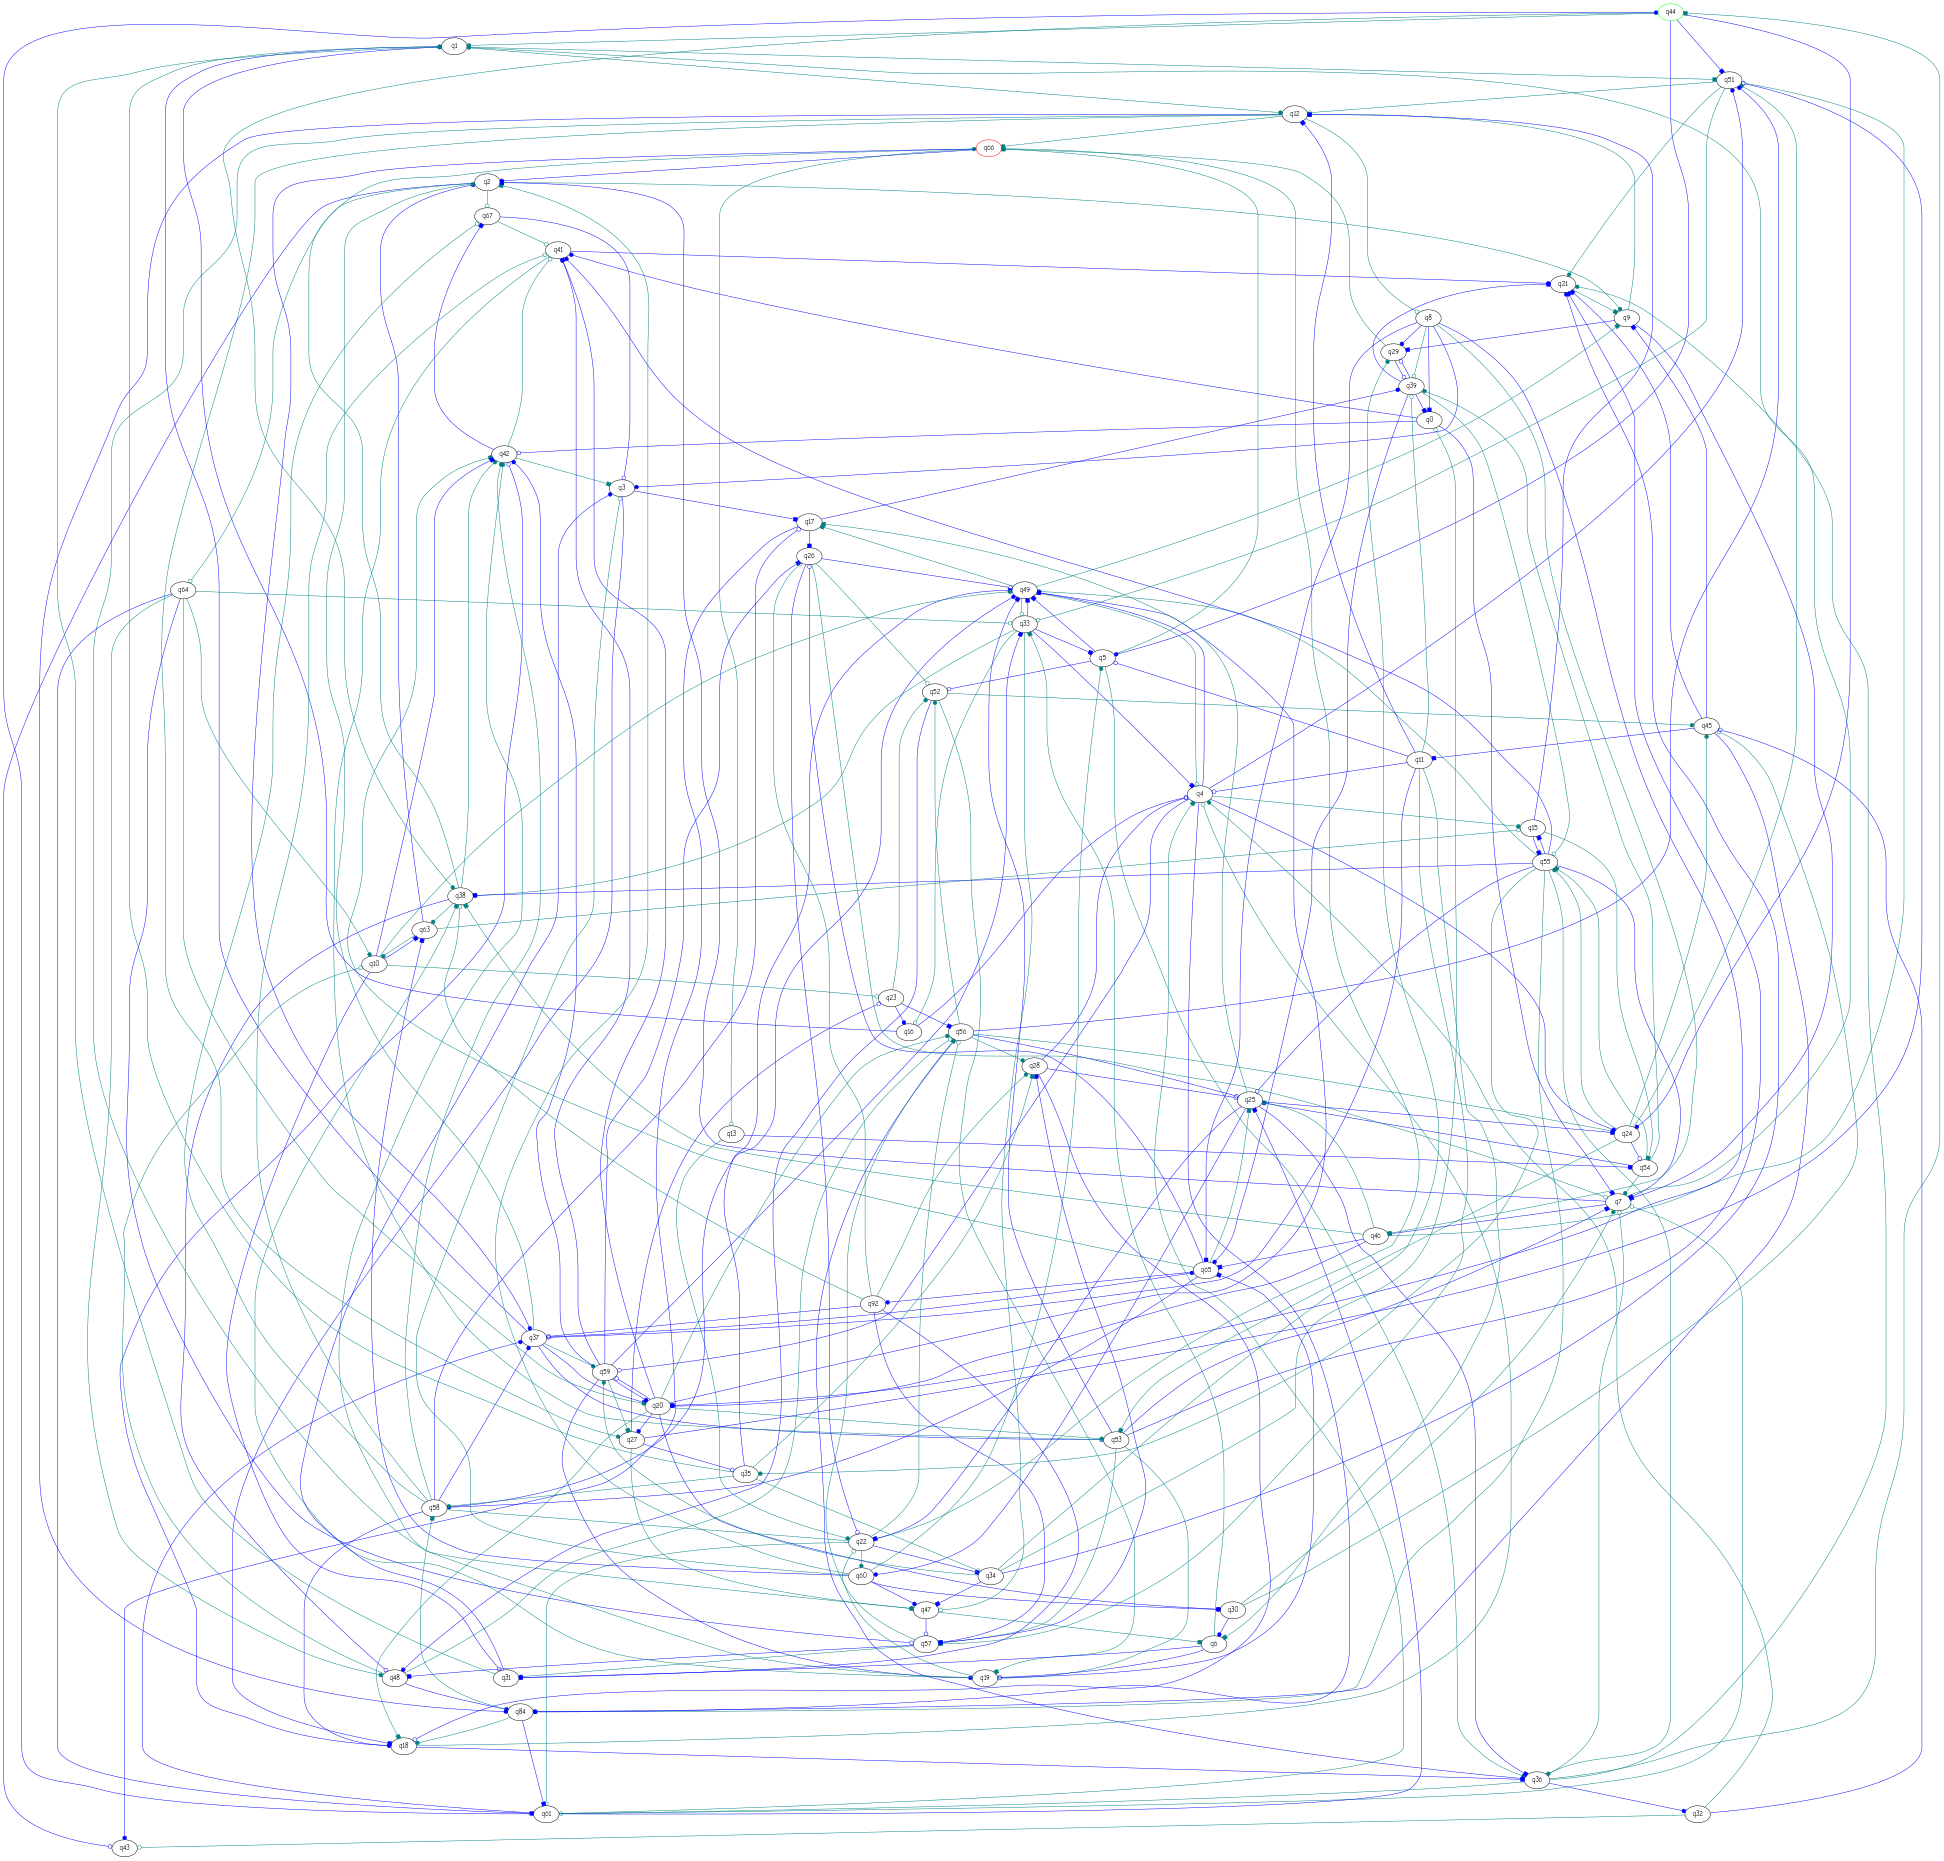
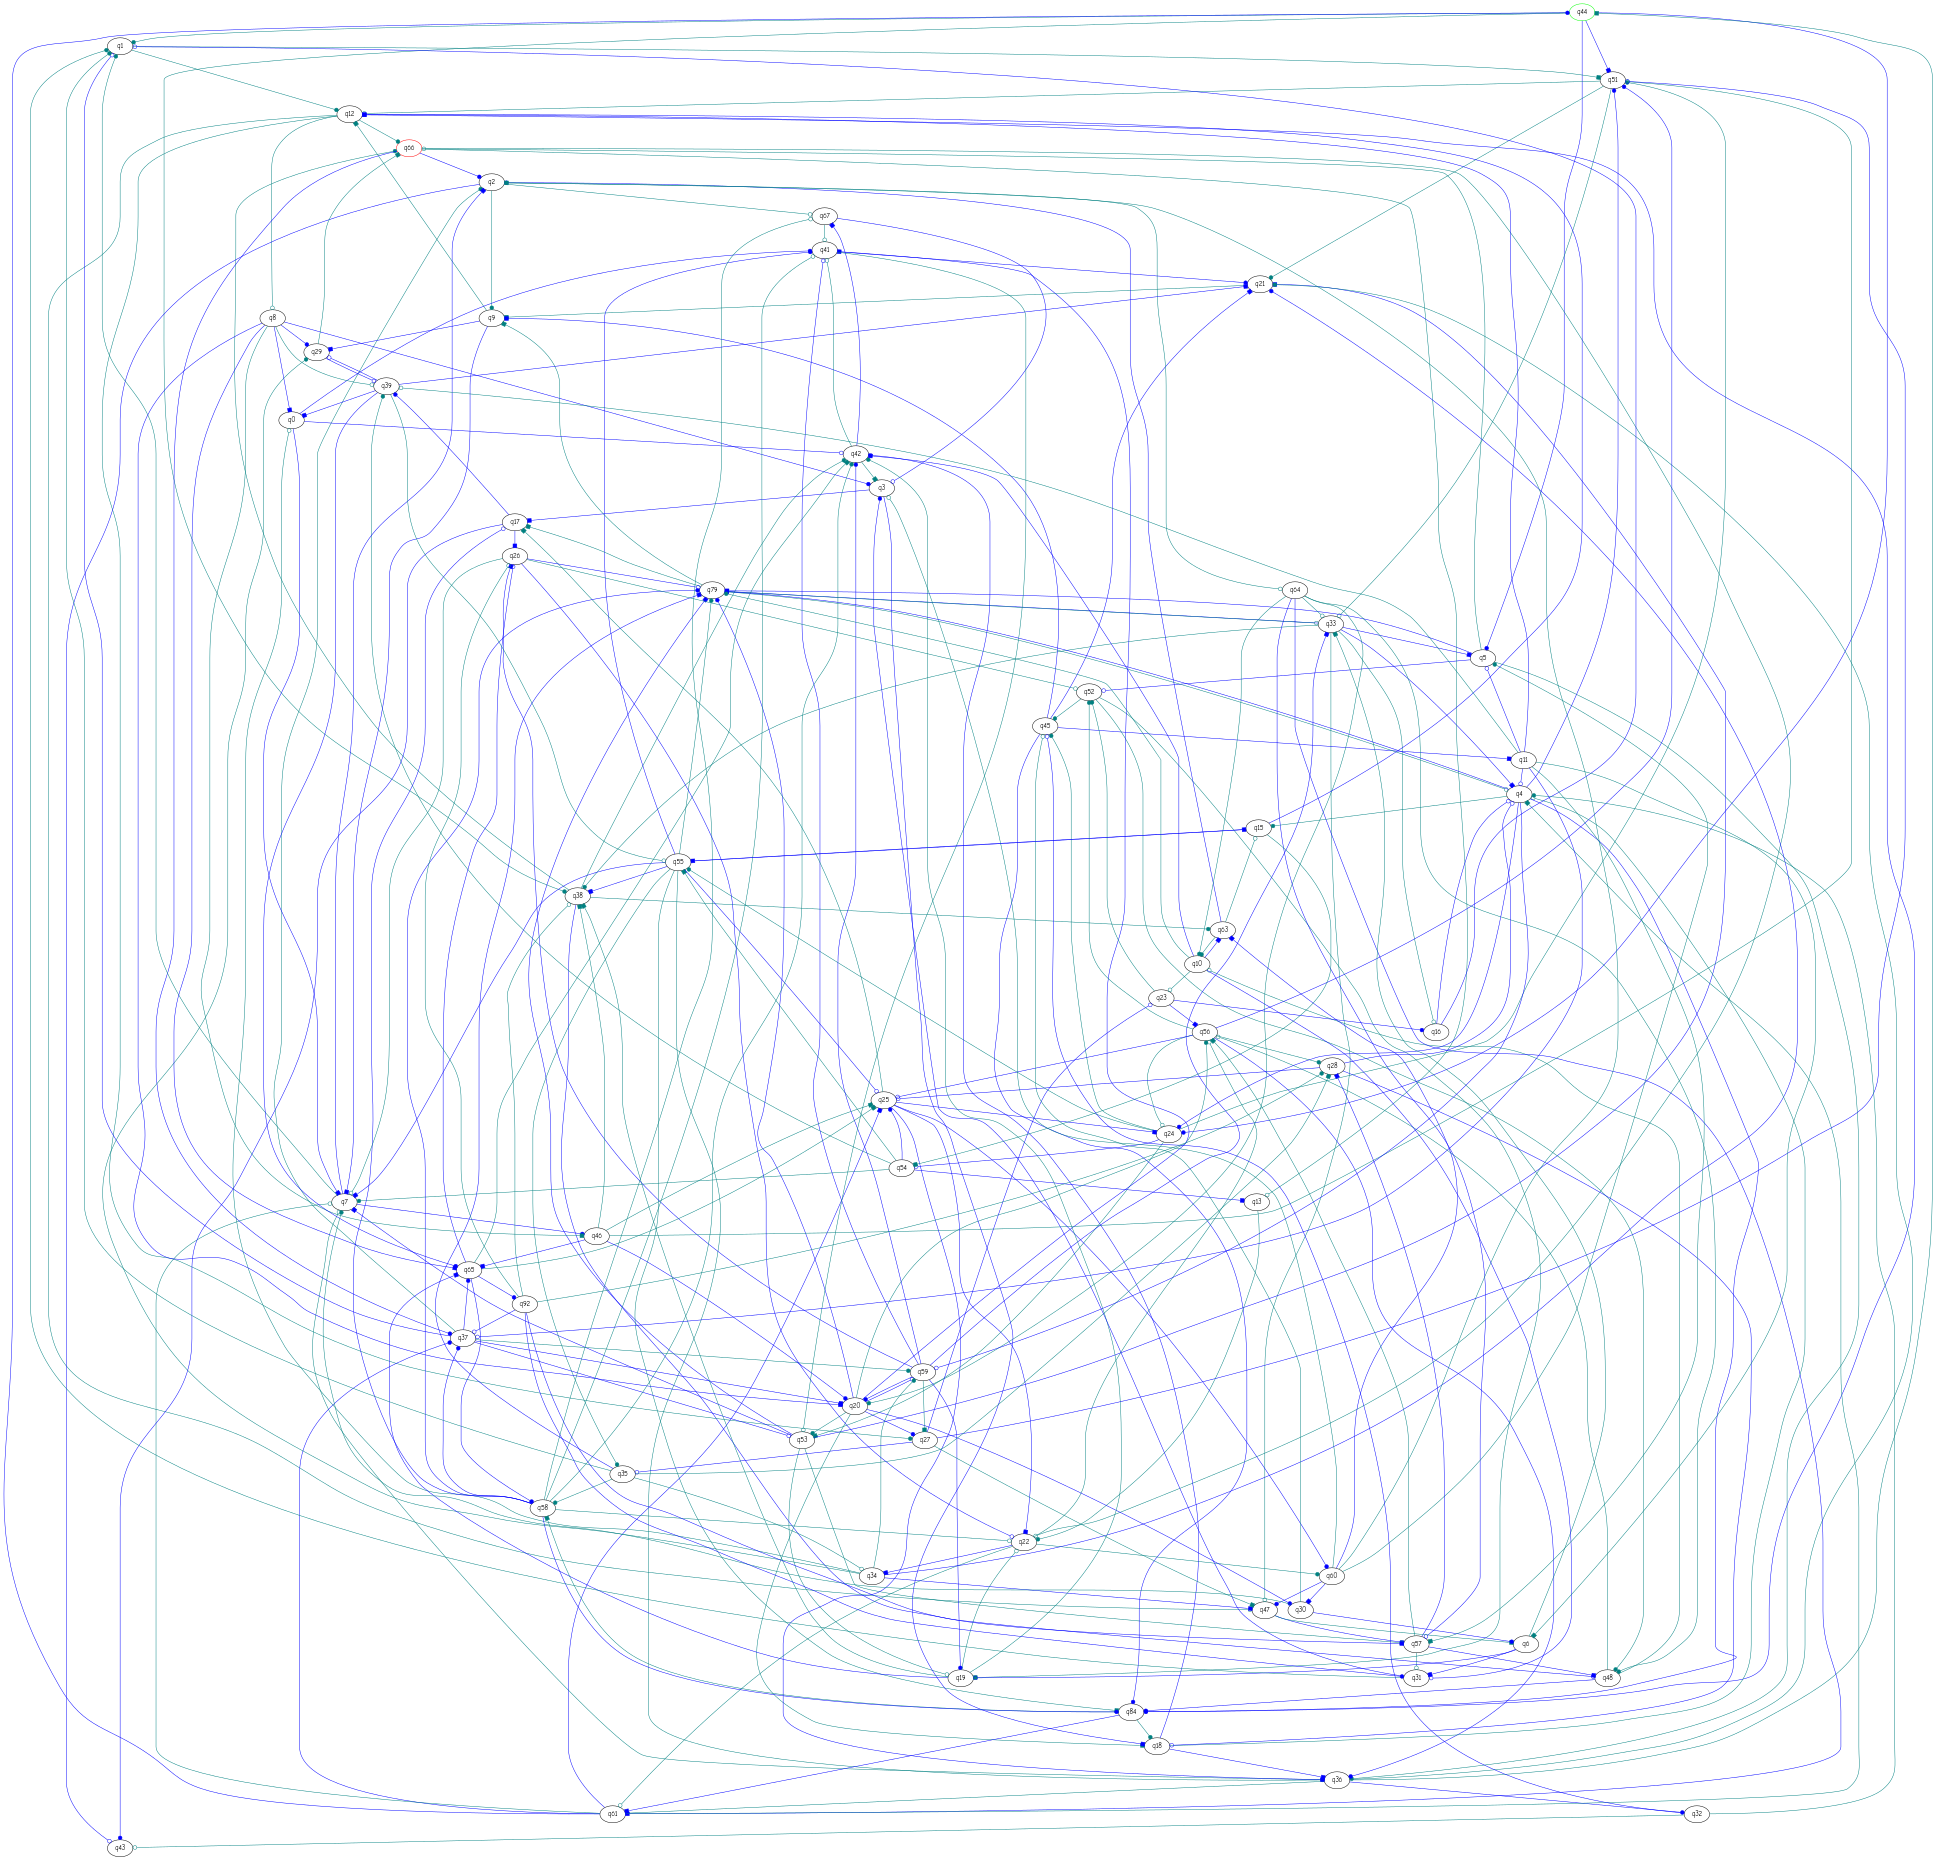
(1025, 590) -> (712, 590)
(1164, 1150) -> (1093, 1187)
(775, 1271) -> (1457, 1099)
(304, 1624) -> (655, 1669)
